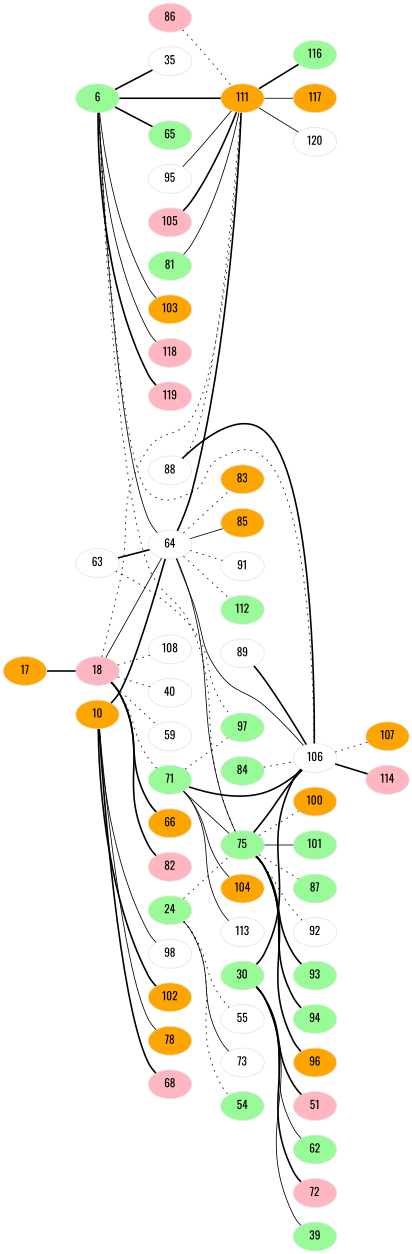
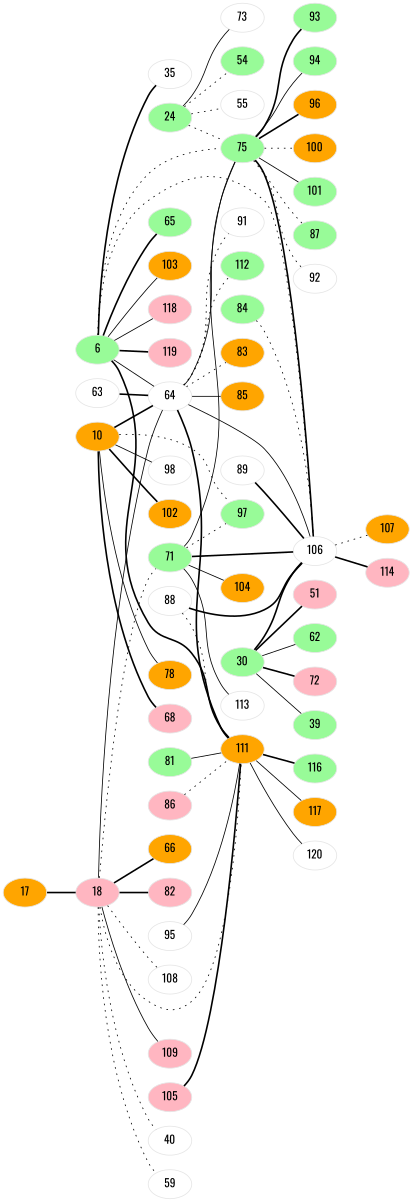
(176, 611) -> (185, 445)
(283, 972) -> (280, 103)
none -> (170, 1054)
